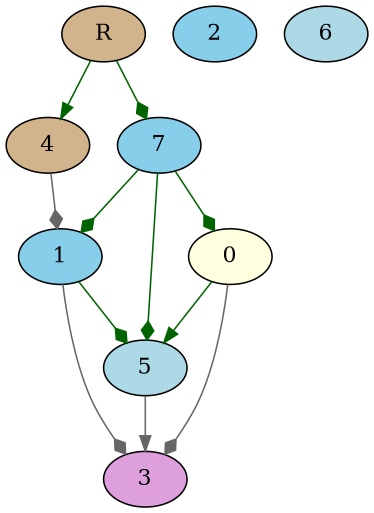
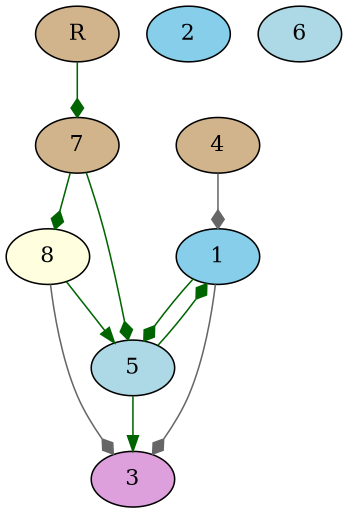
(79, 83) -> none
(159, 145) -> (77, 145)
(116, 194) -> (177, 323)
(230, 257) -> (48, 257)
(145, 416) -> (133, 416)
